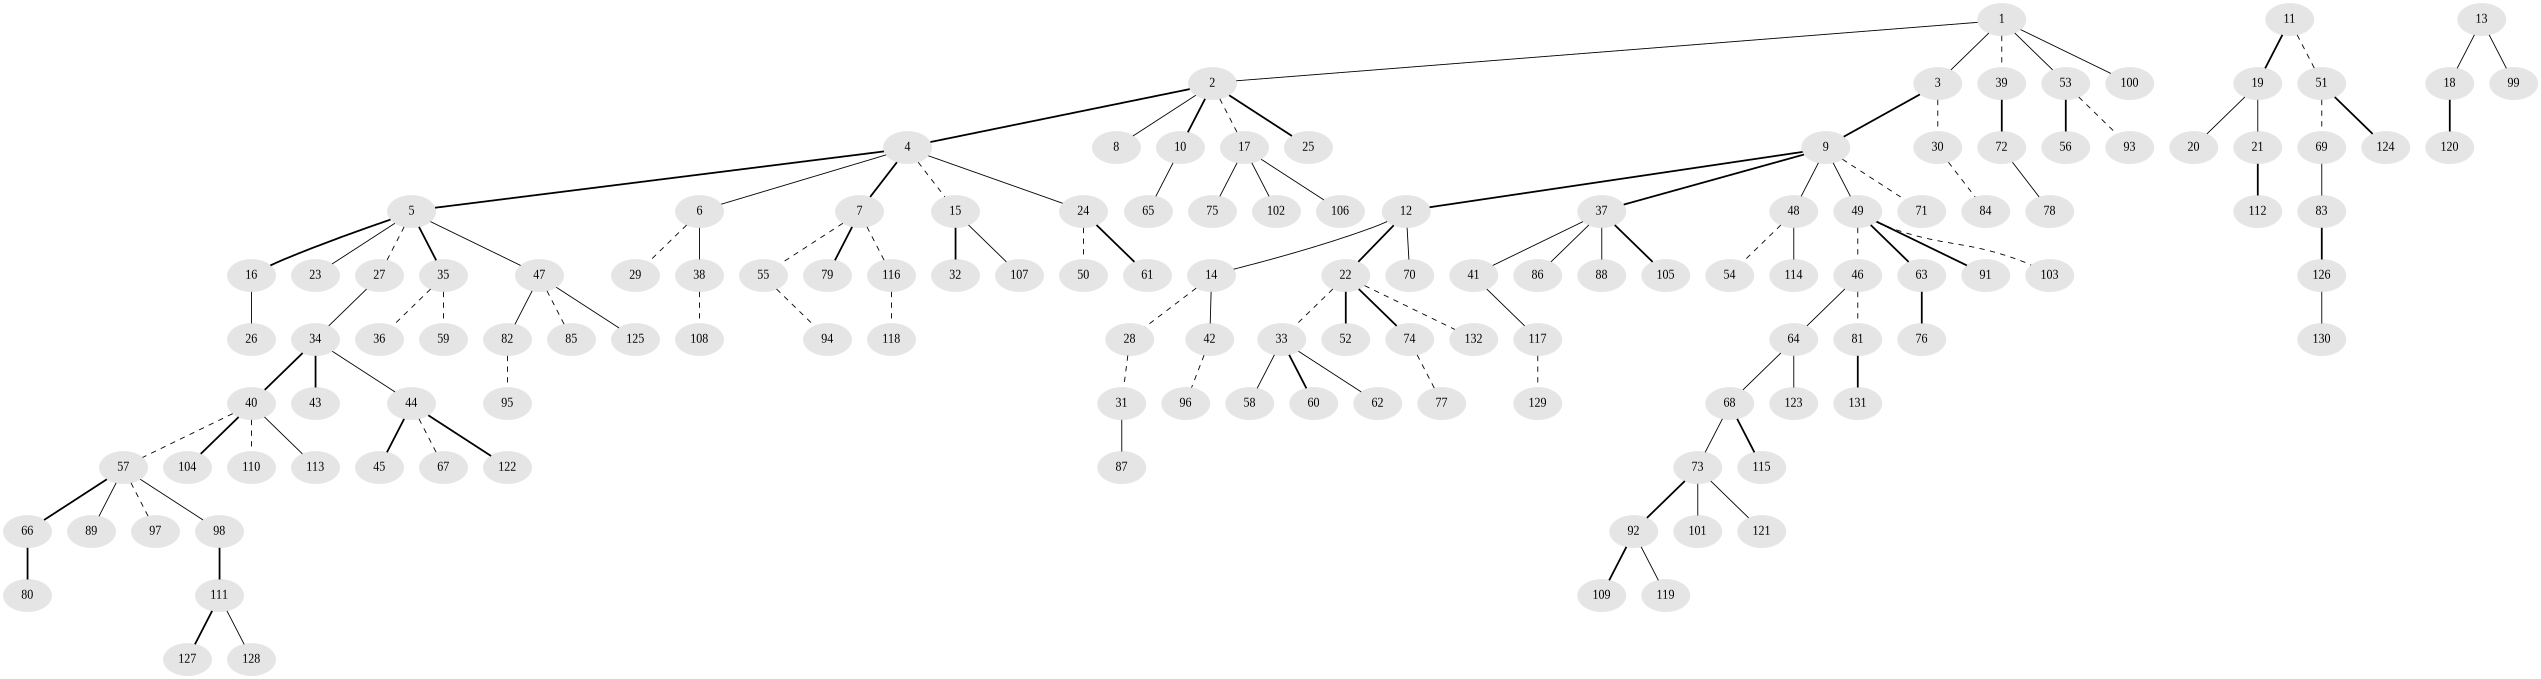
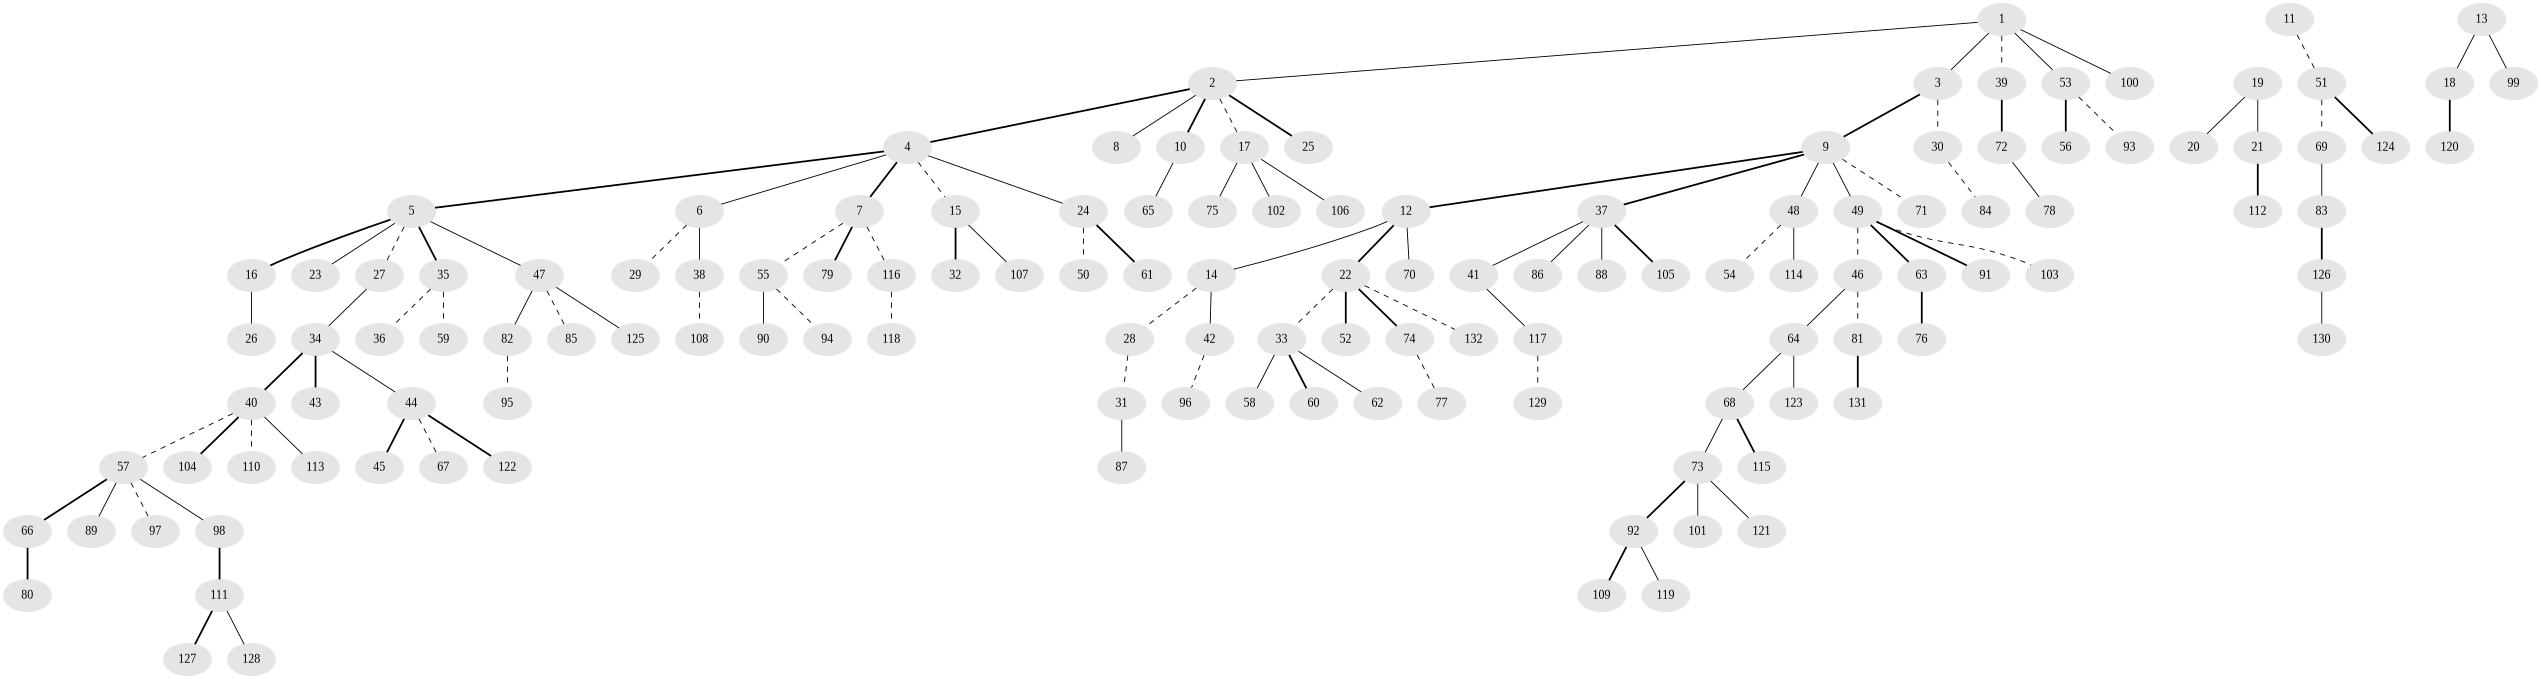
(2274, 52) -> none
none -> (764, 340)
